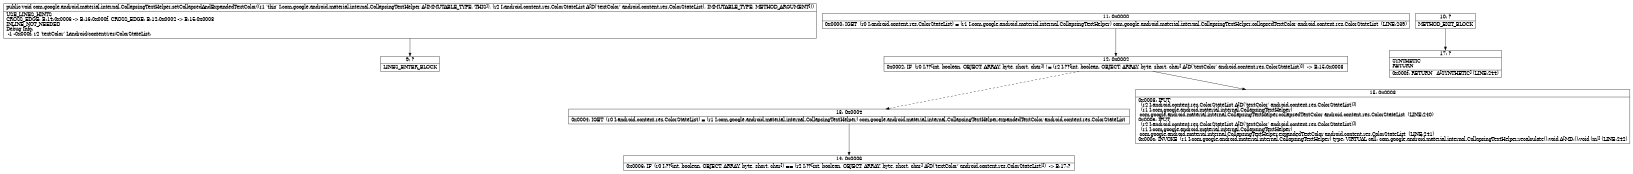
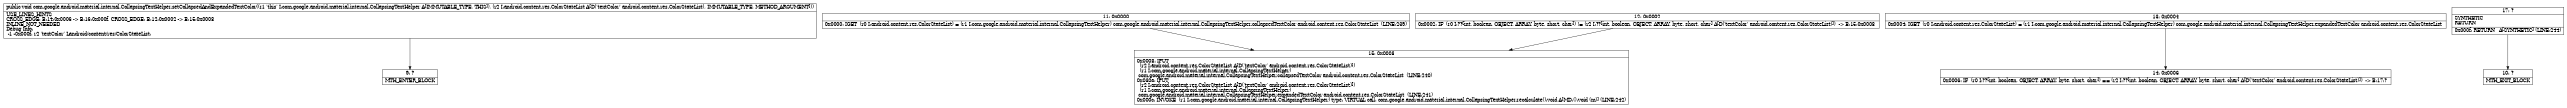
(1445, 25) -> (2508, 81)
(1445, 38) -> (2508, 51)
(1116, 41) -> (1200, 39)
(410, 67) -> (410, 81)
(984, 90) -> none
(1155, 120) -> (1154, 81)
